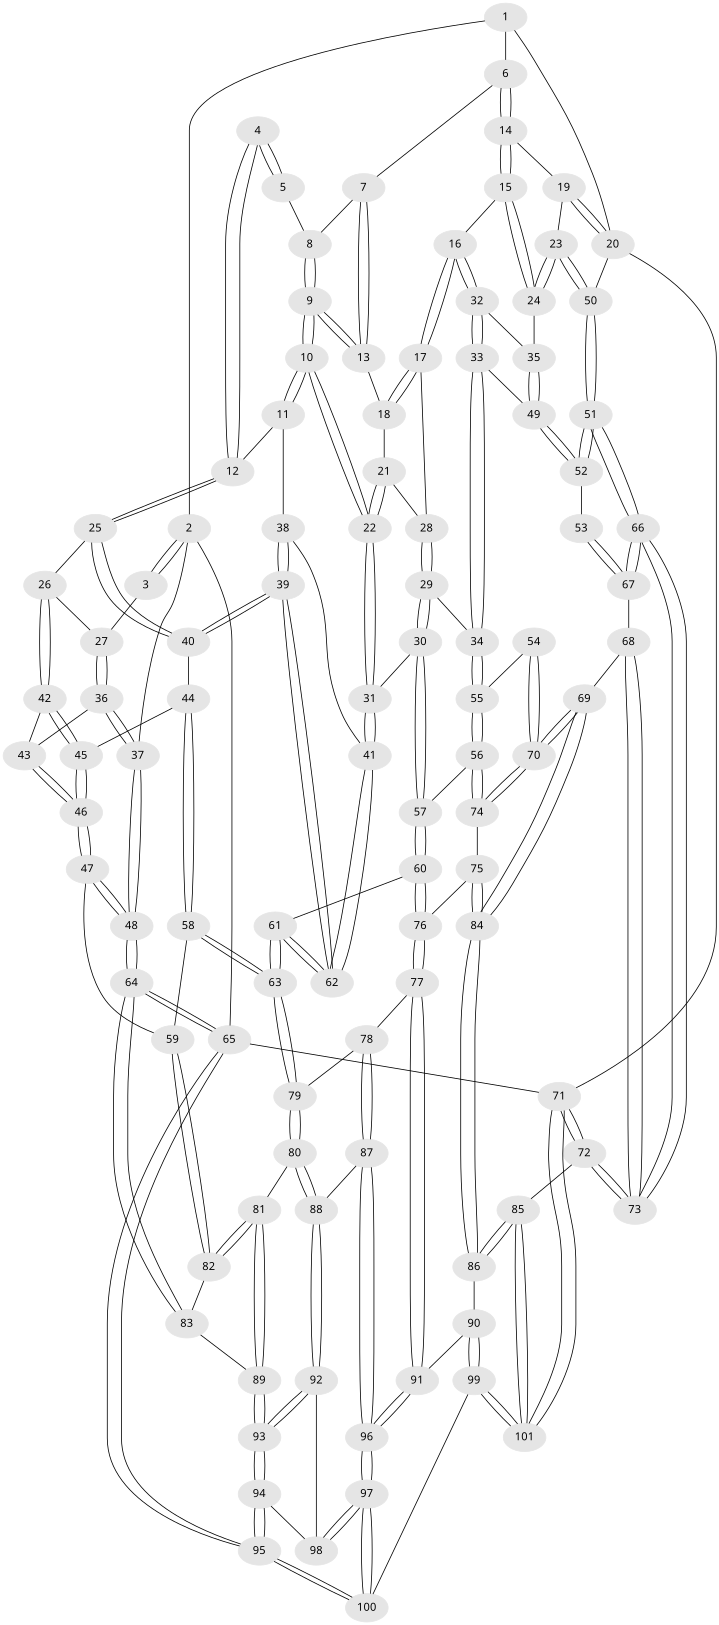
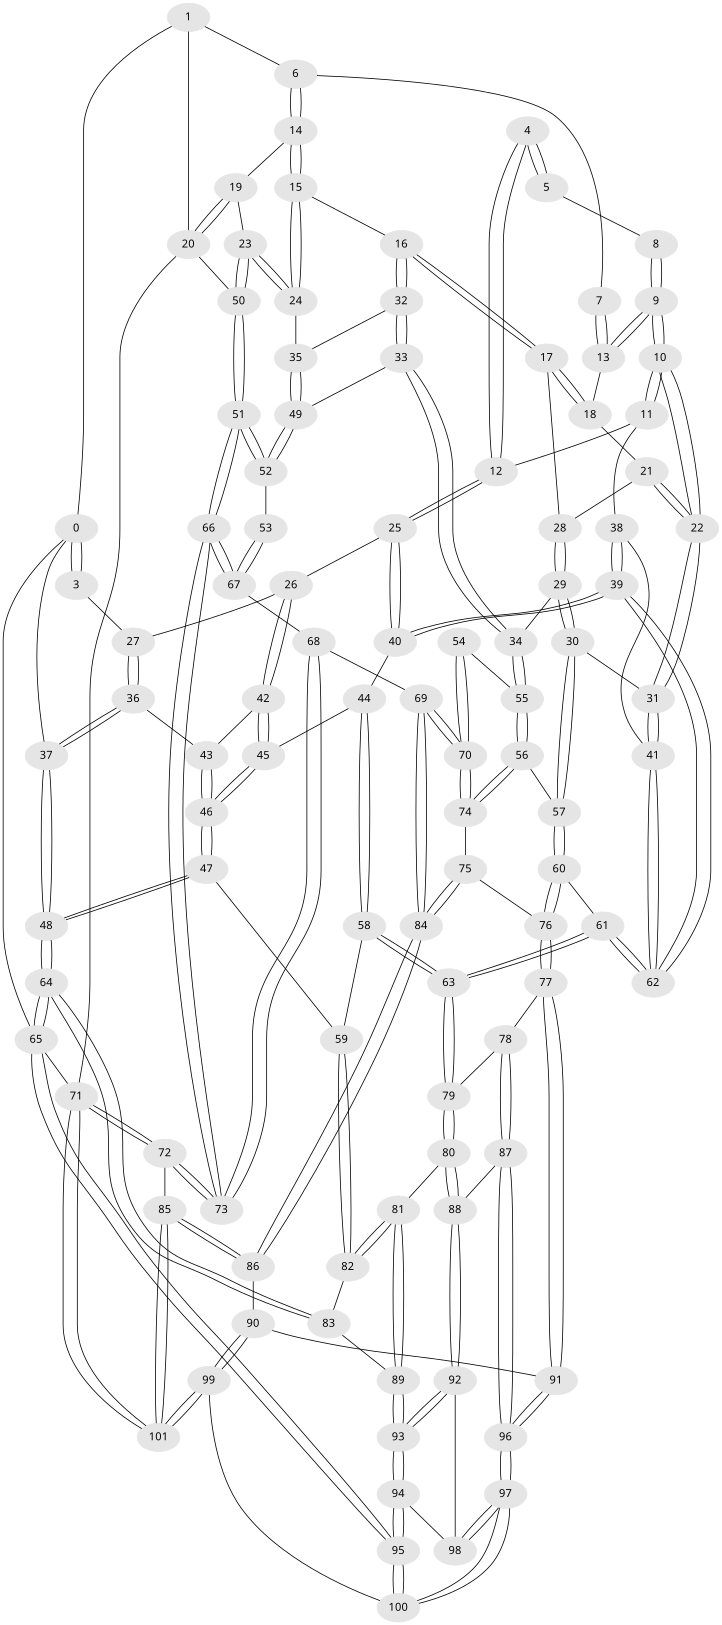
(337, 216) -> none
(189, 529) -> (77, 529)
